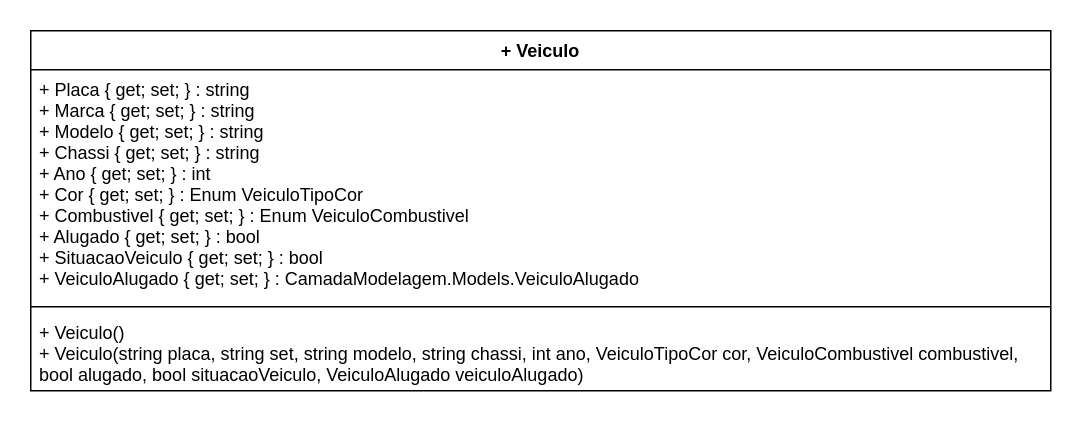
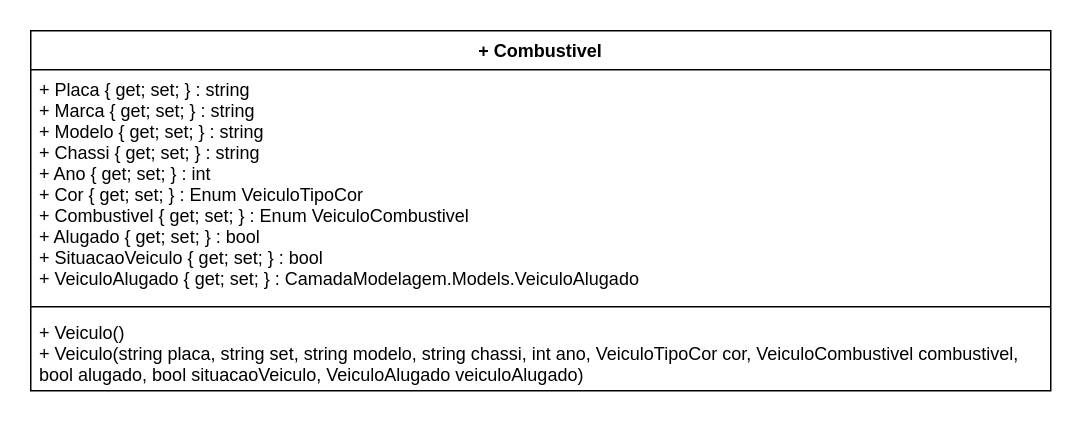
(540, 51) -> (540, 51)
